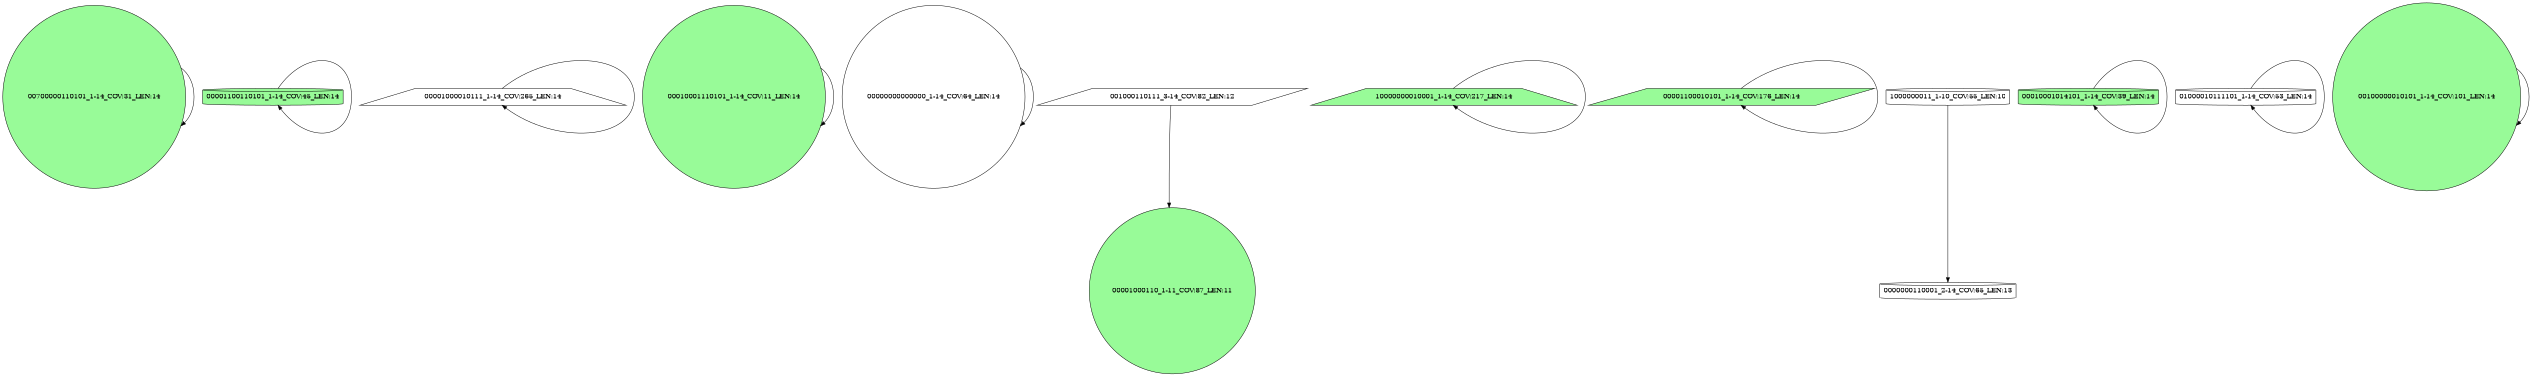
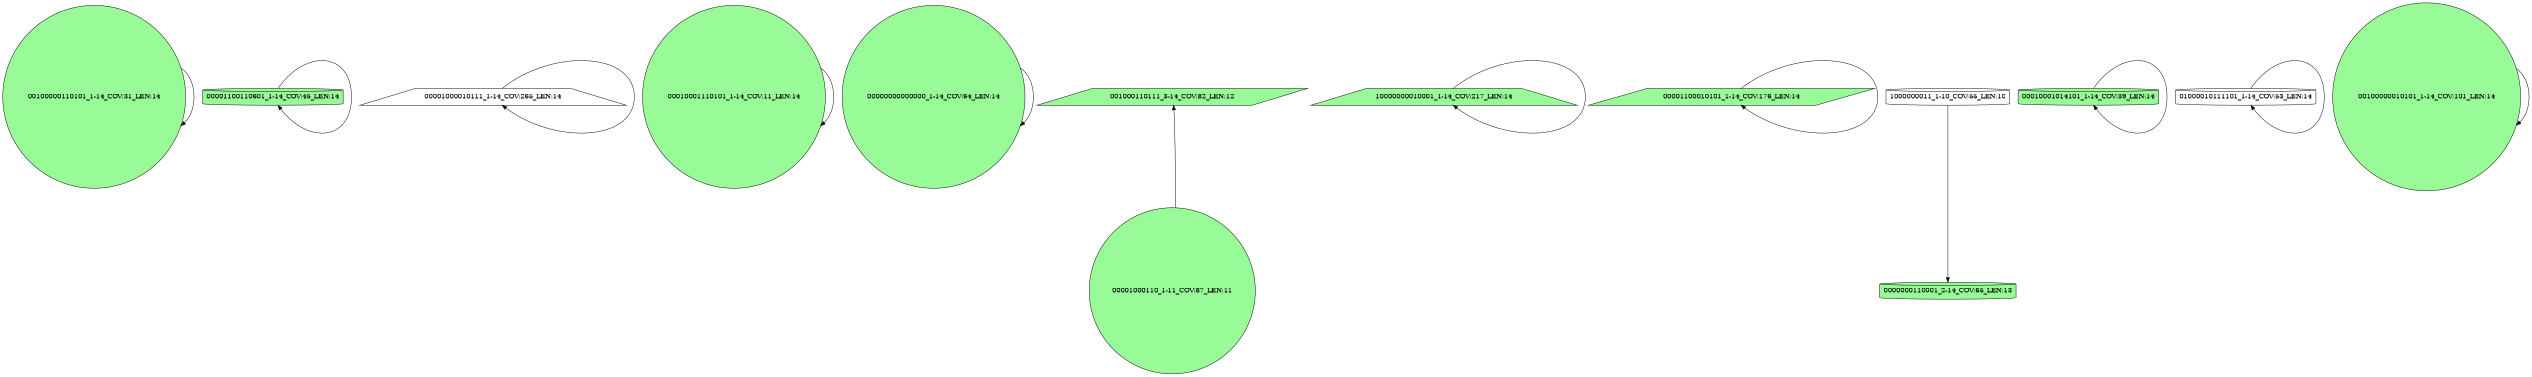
(94, 97) -> (94, 97)
(273, 97) -> (273, 97)
(934, 97) -> (934, 97)
(1172, 97) -> (1172, 97)
(1169, 154) -> (1175, 159)
(1948, 291) -> (1948, 291)
